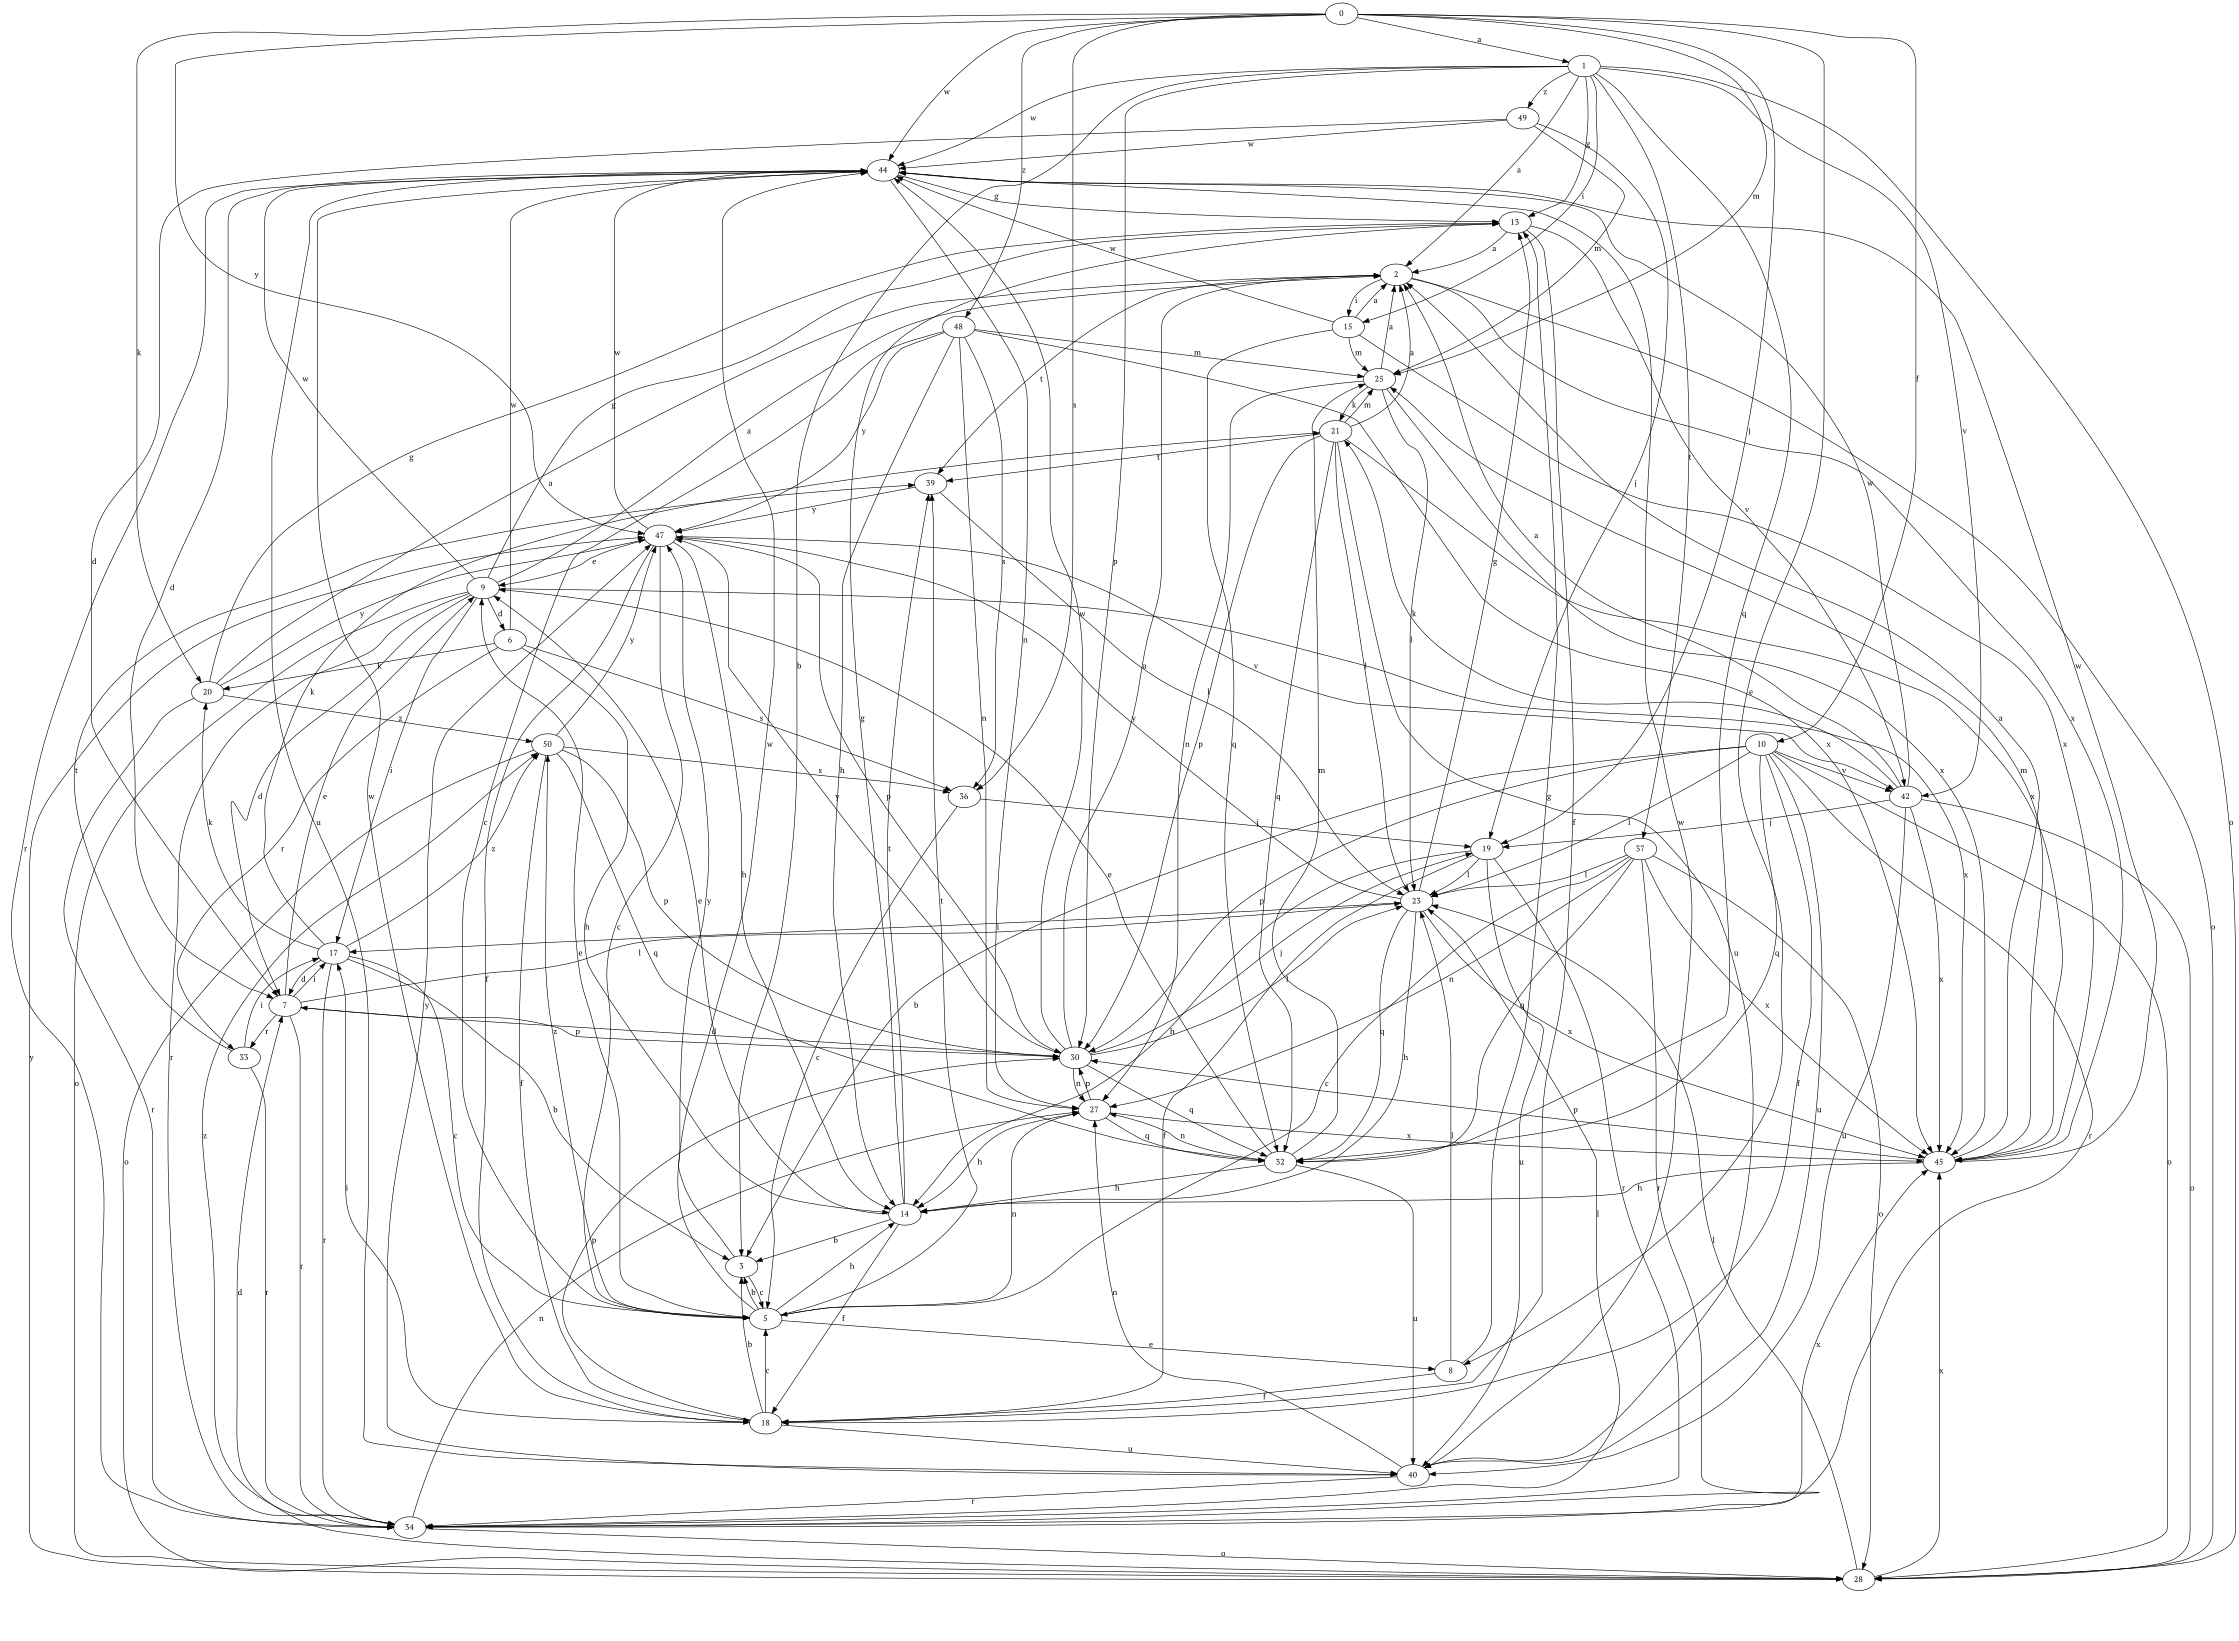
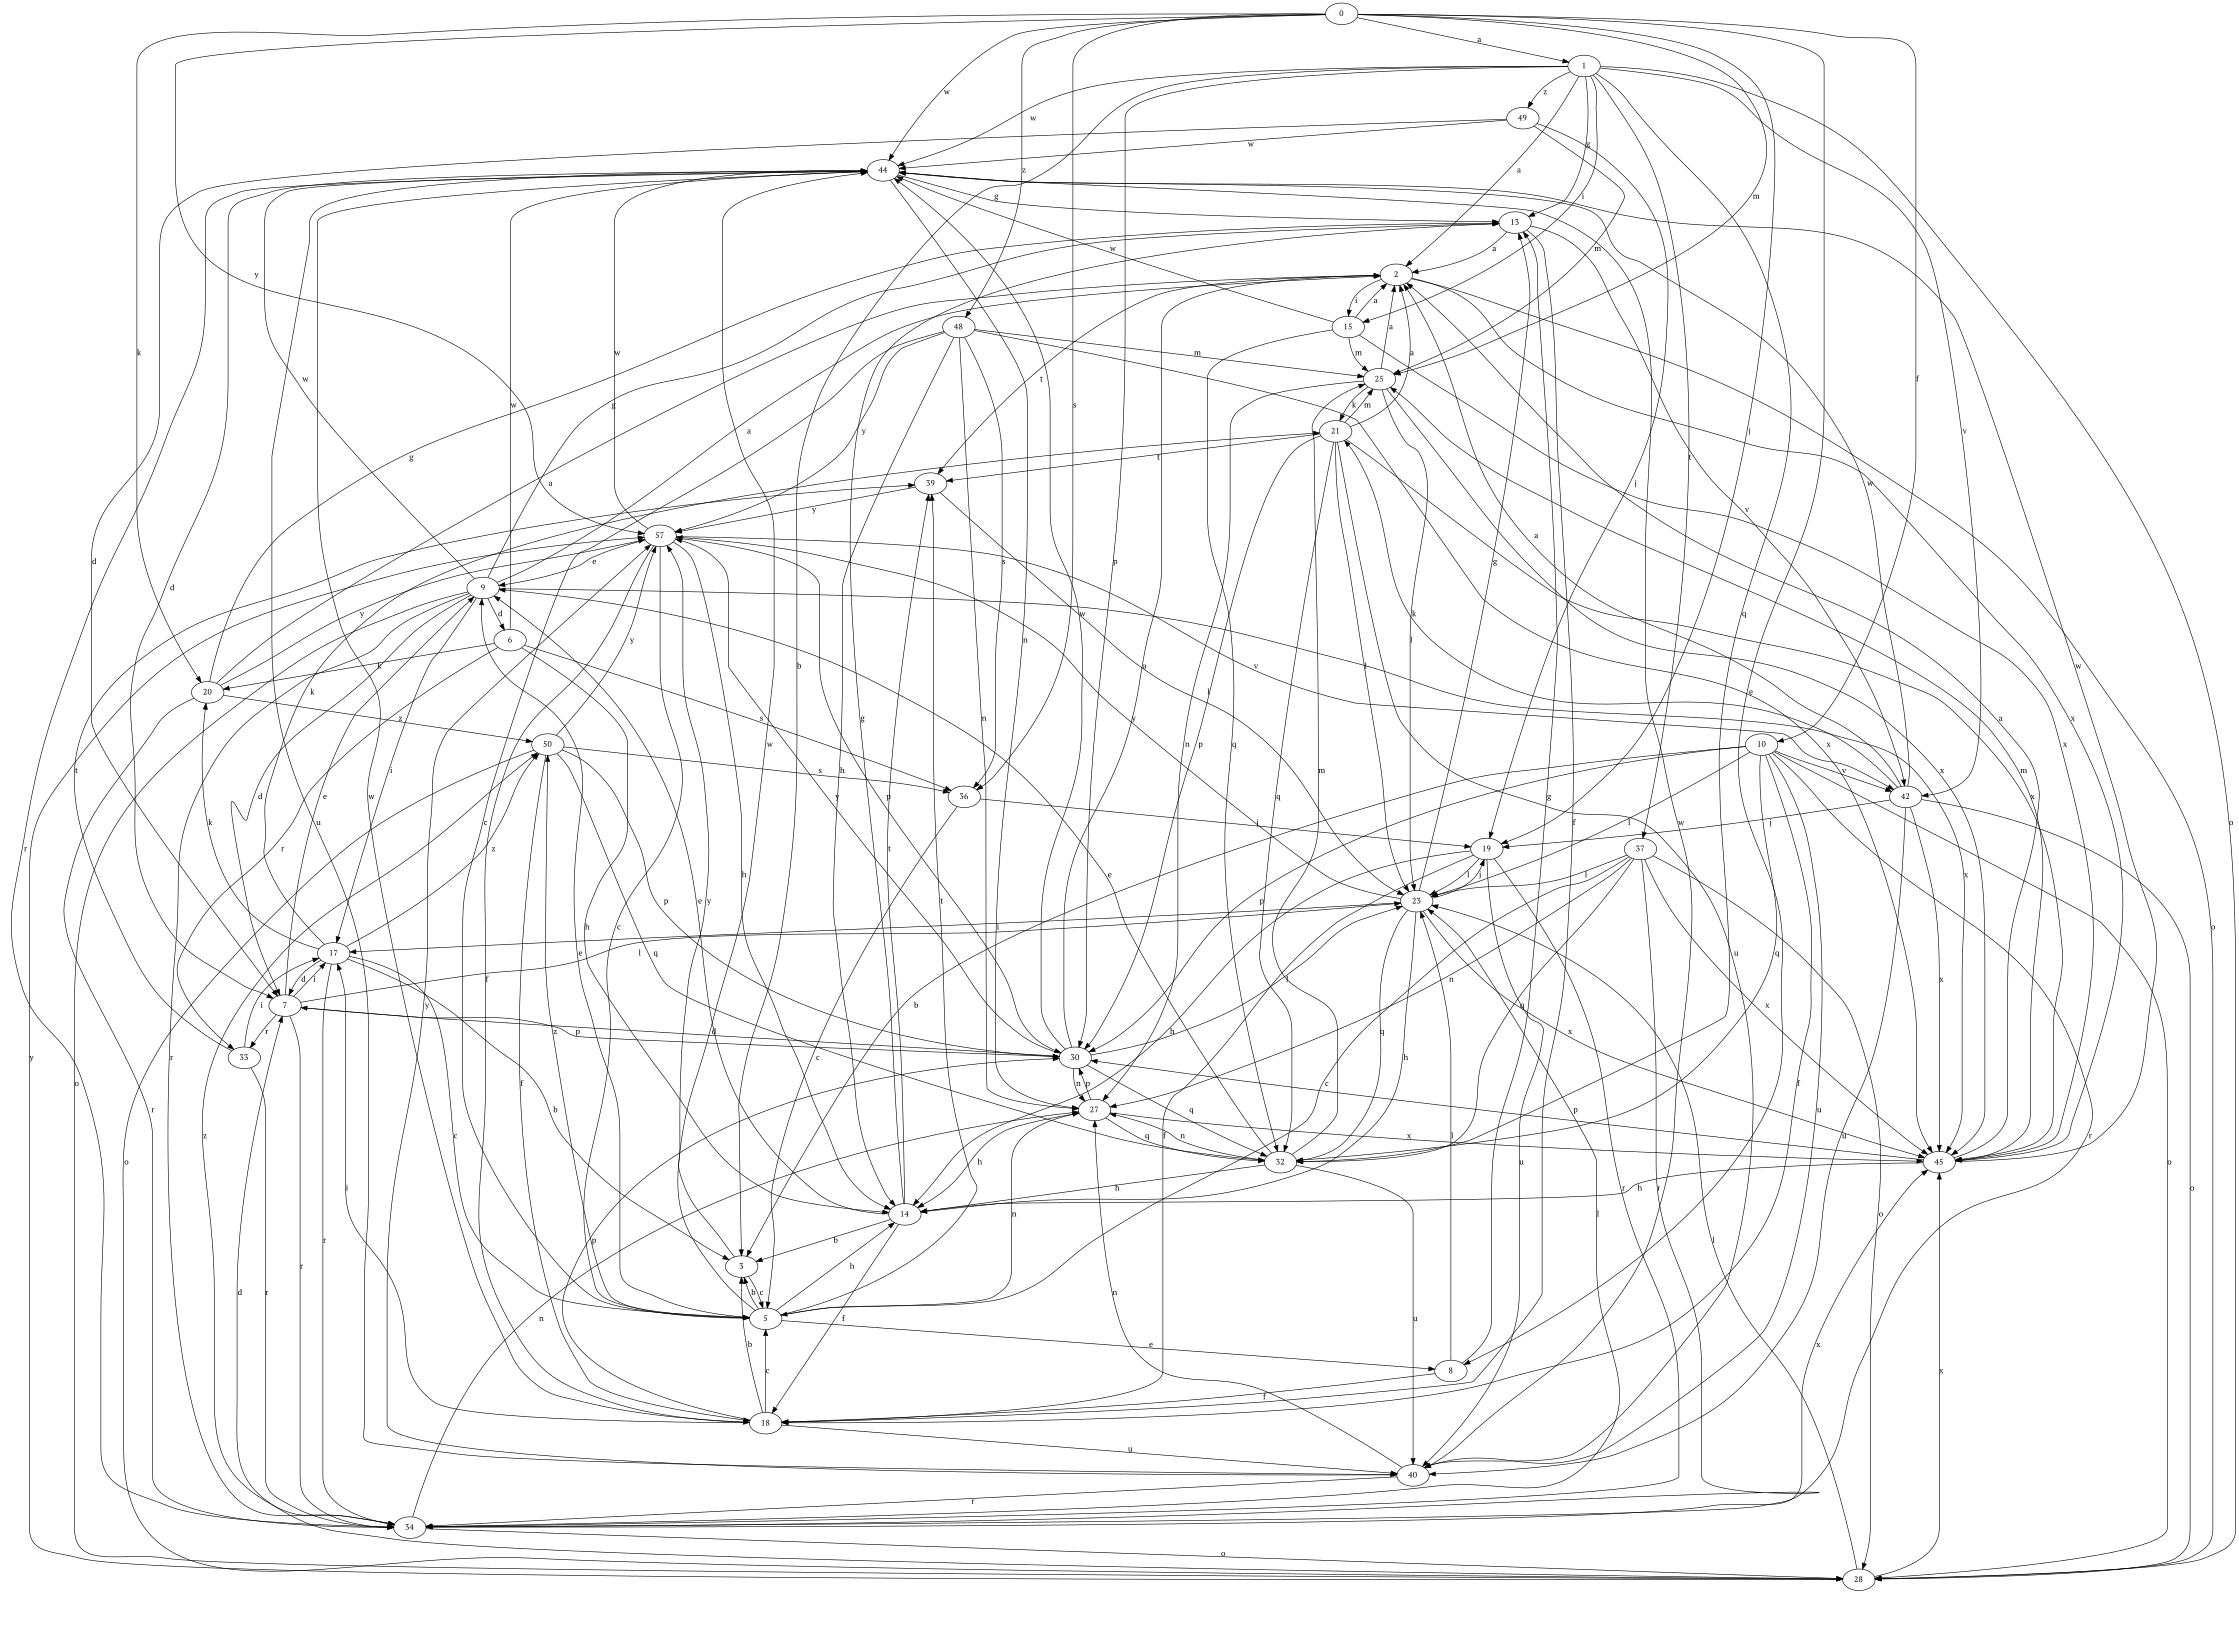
(660, 536) -> (660, 536)
(1266, 954) -> (1473, 879)
